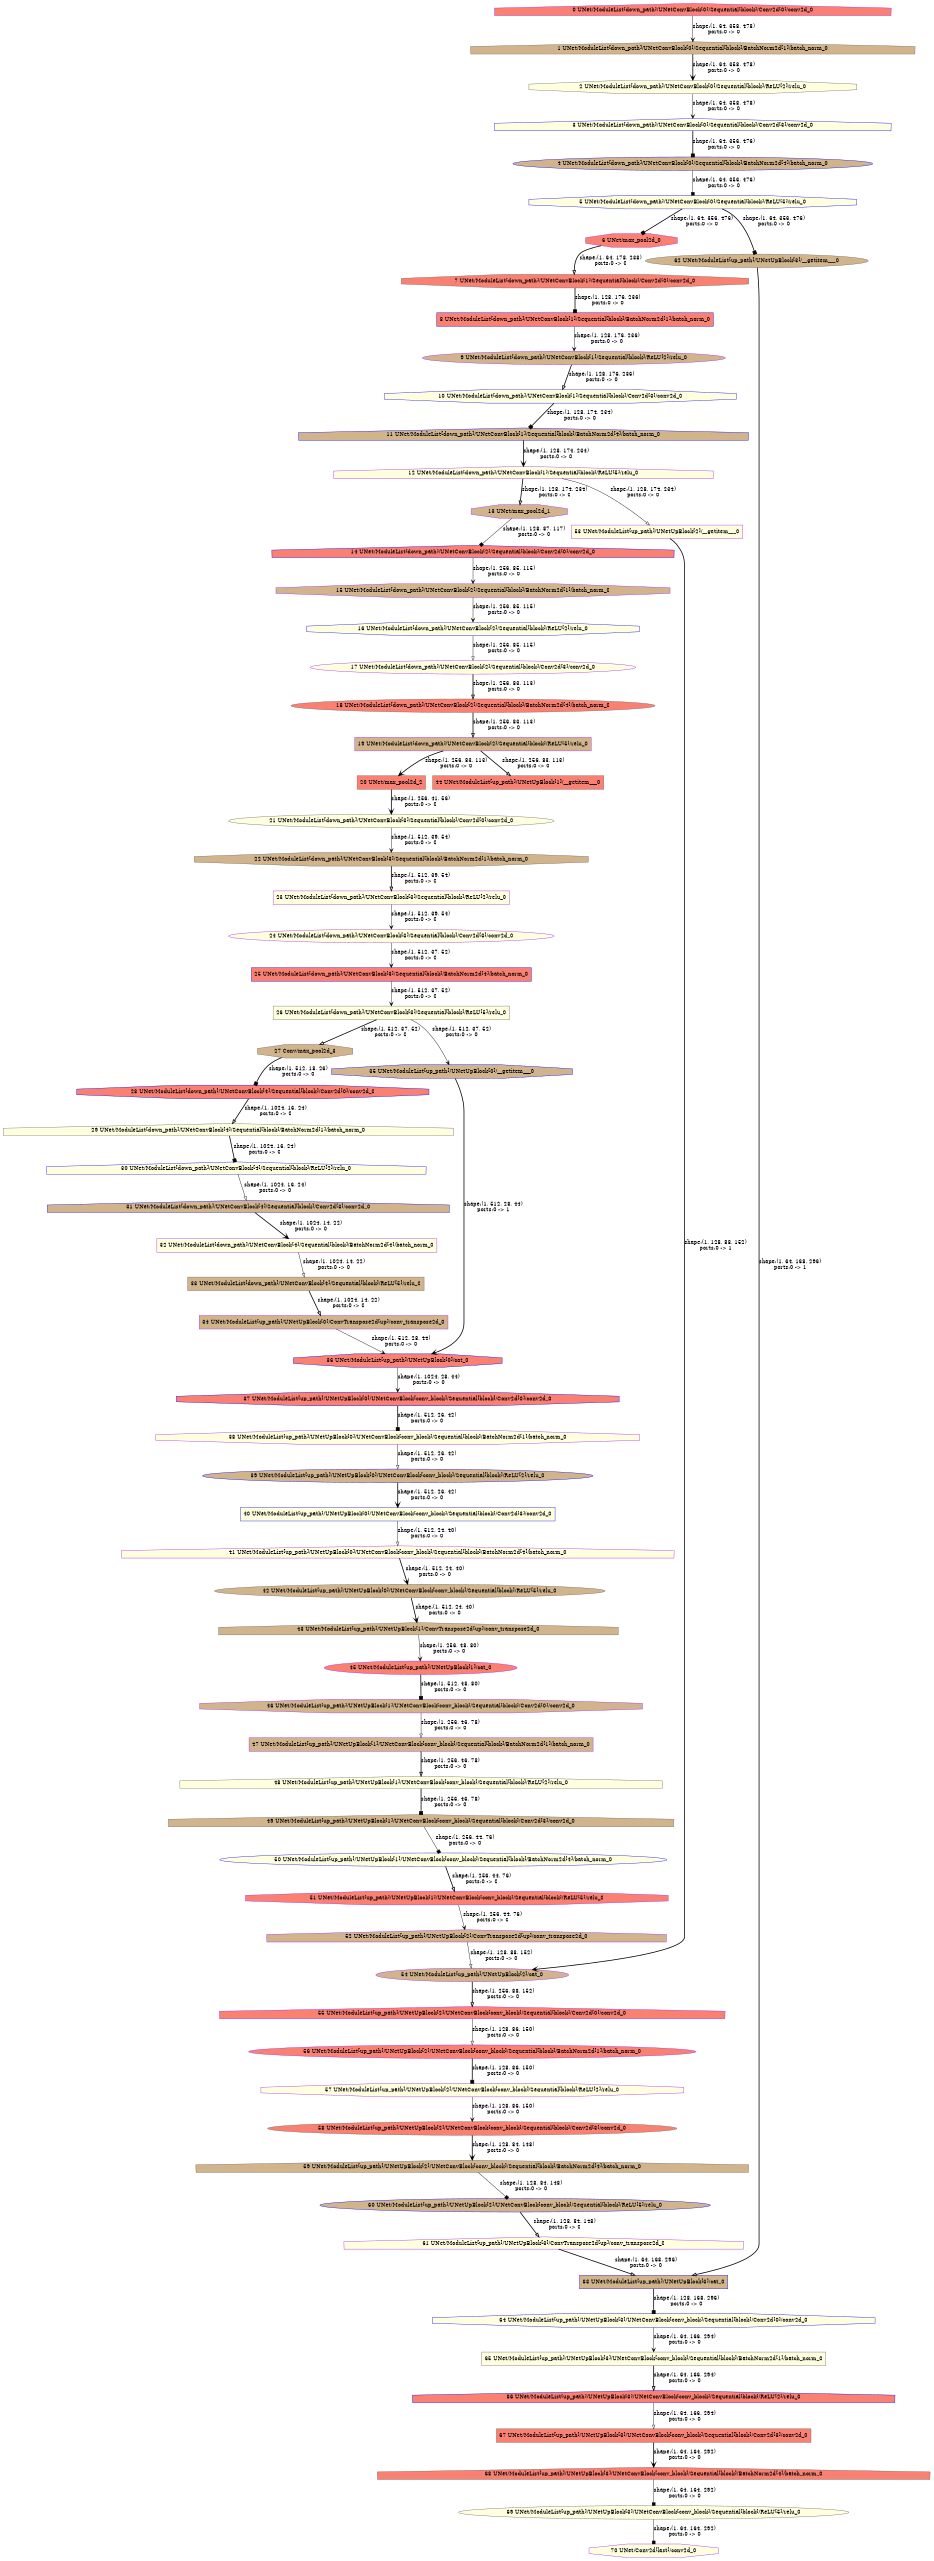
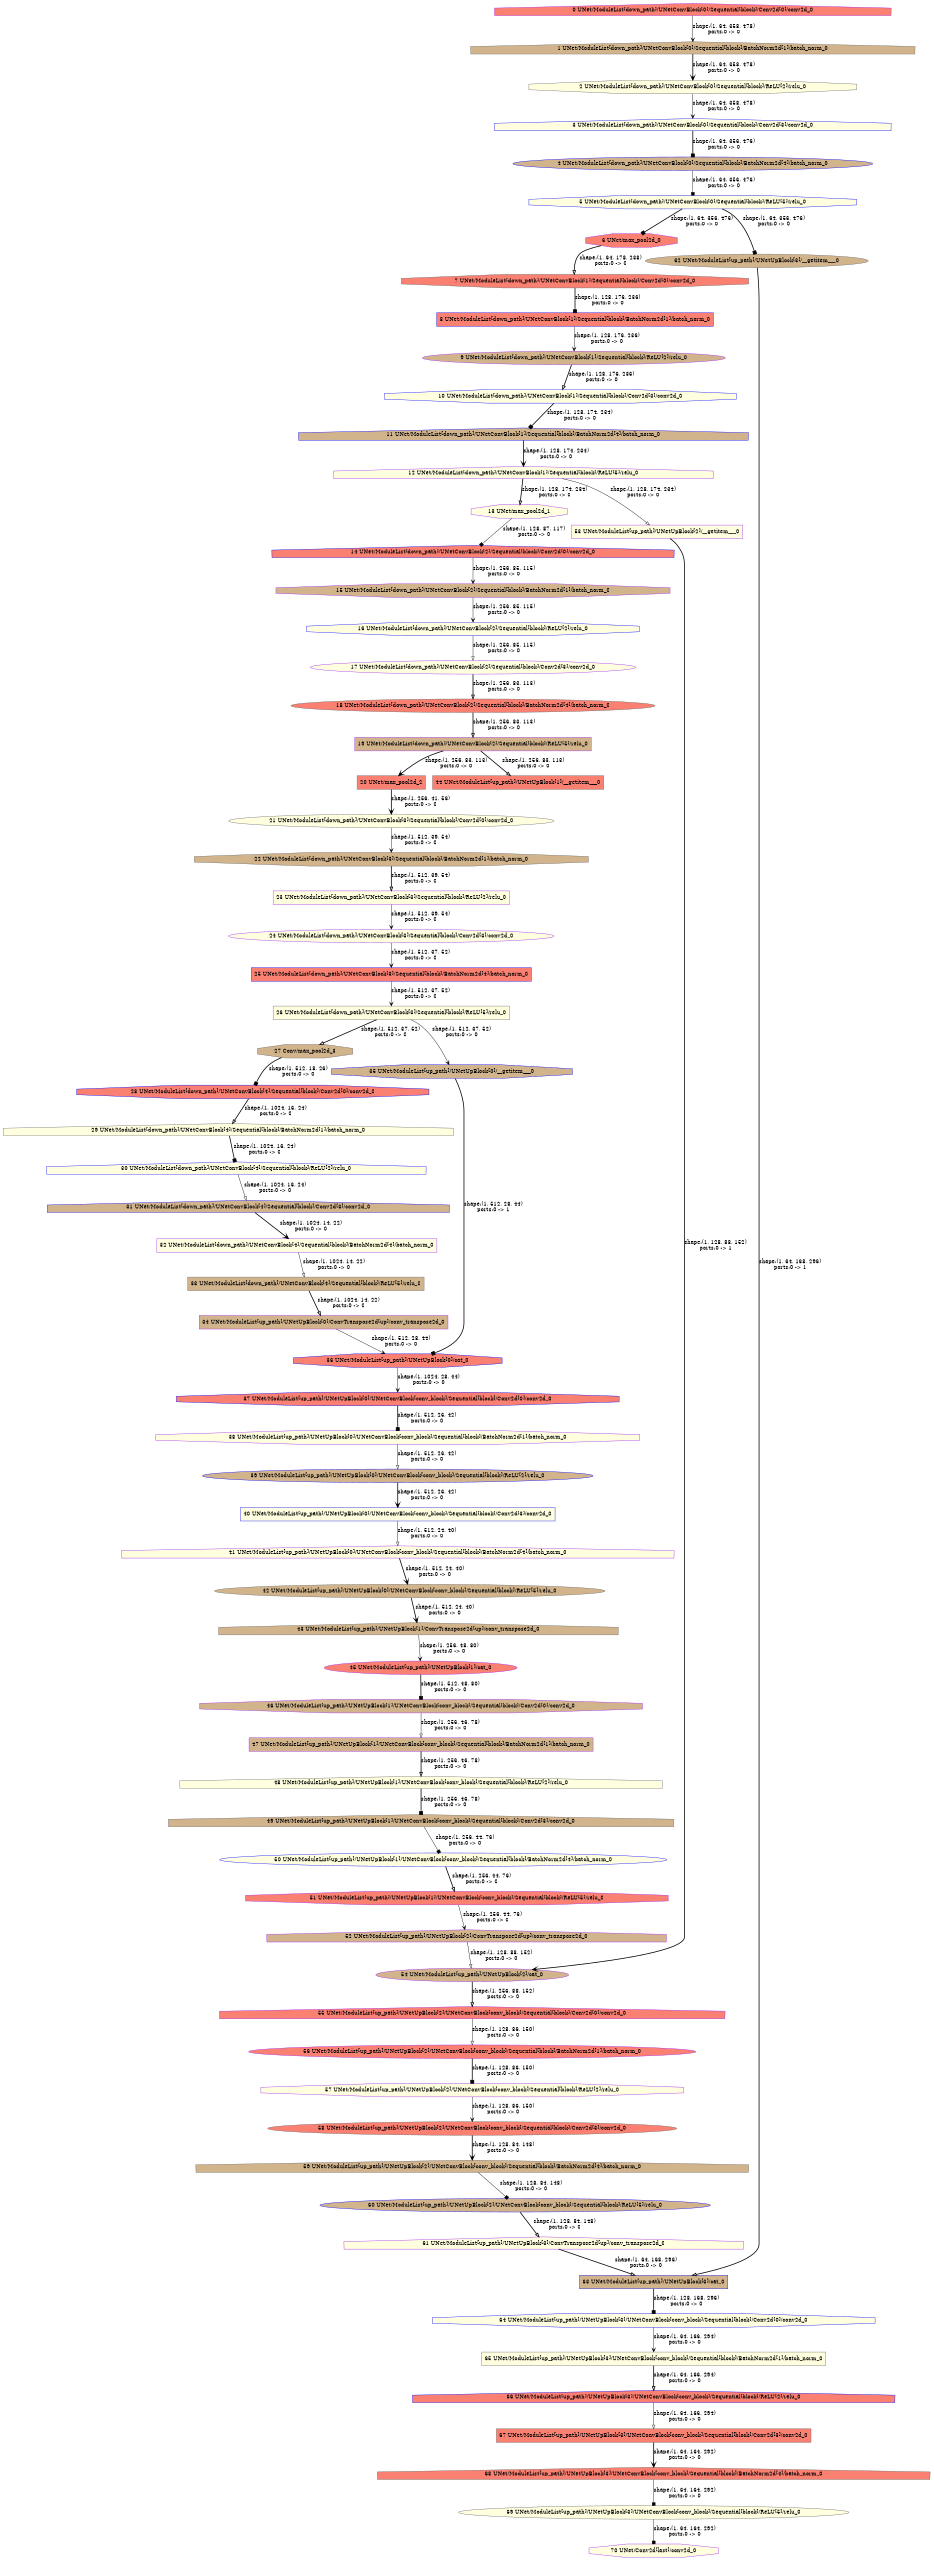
(519, 512) -> (519, 512)
(464, 1222) -> (464, 1222)
